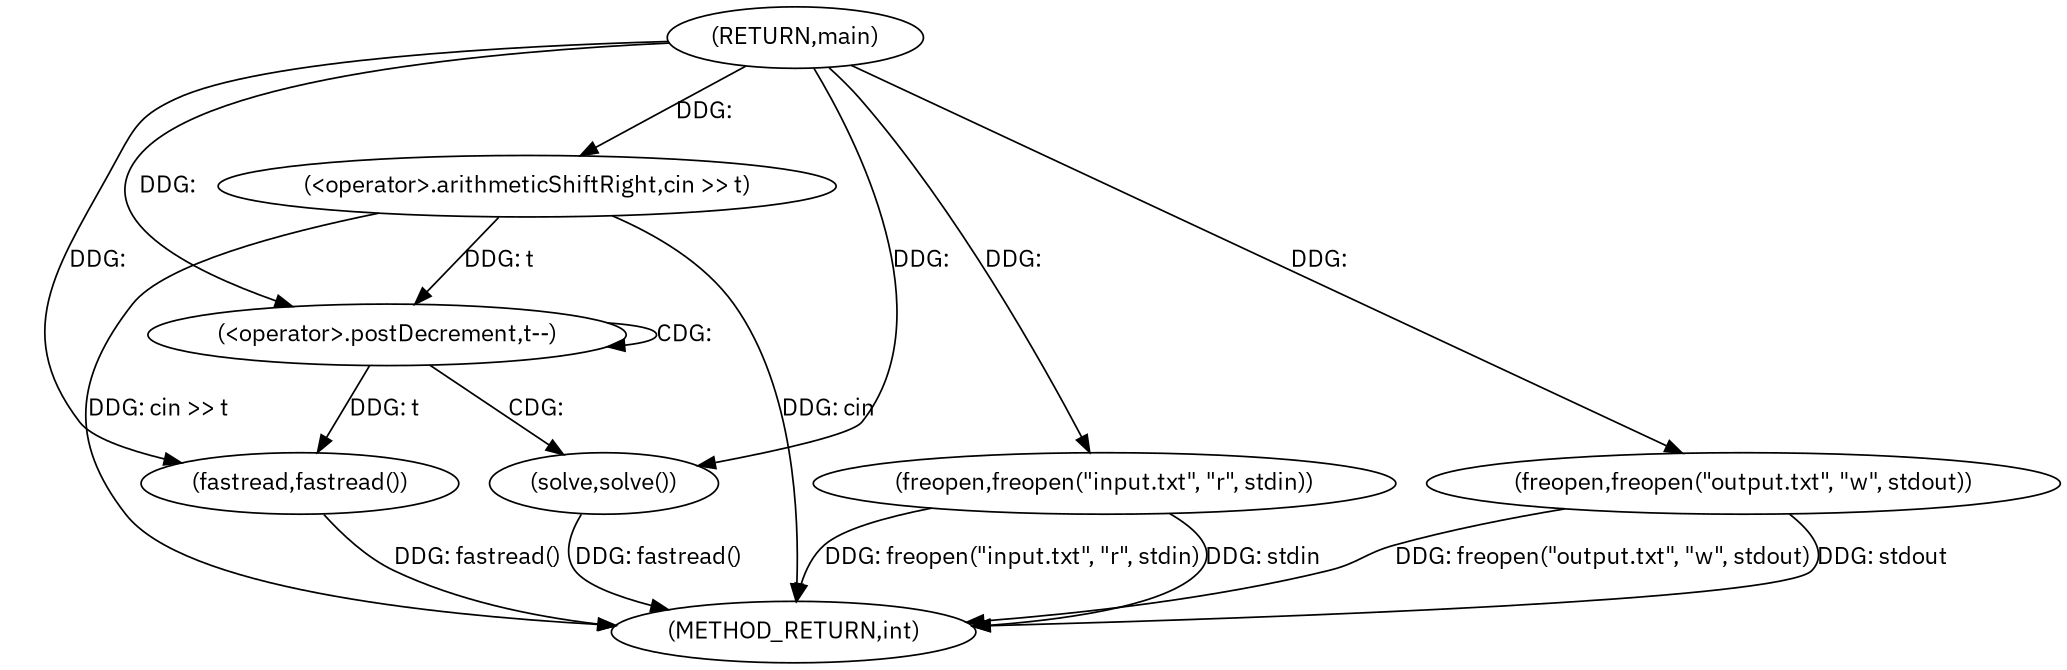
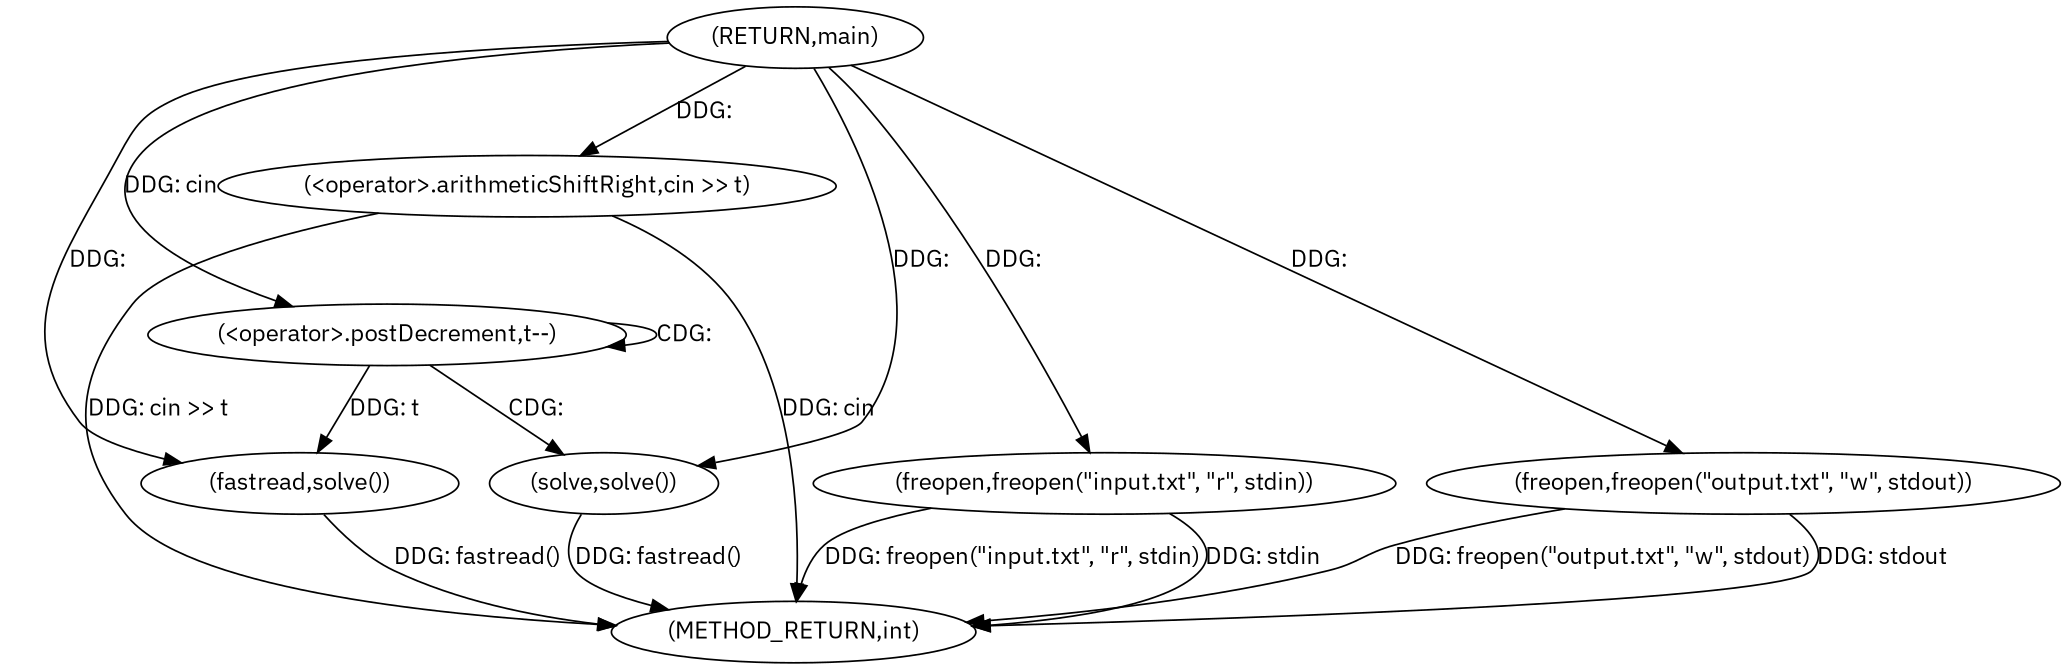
(171, 186) -> (171, 186)
(463, 255) -> none
(300, 483) -> (300, 483)
